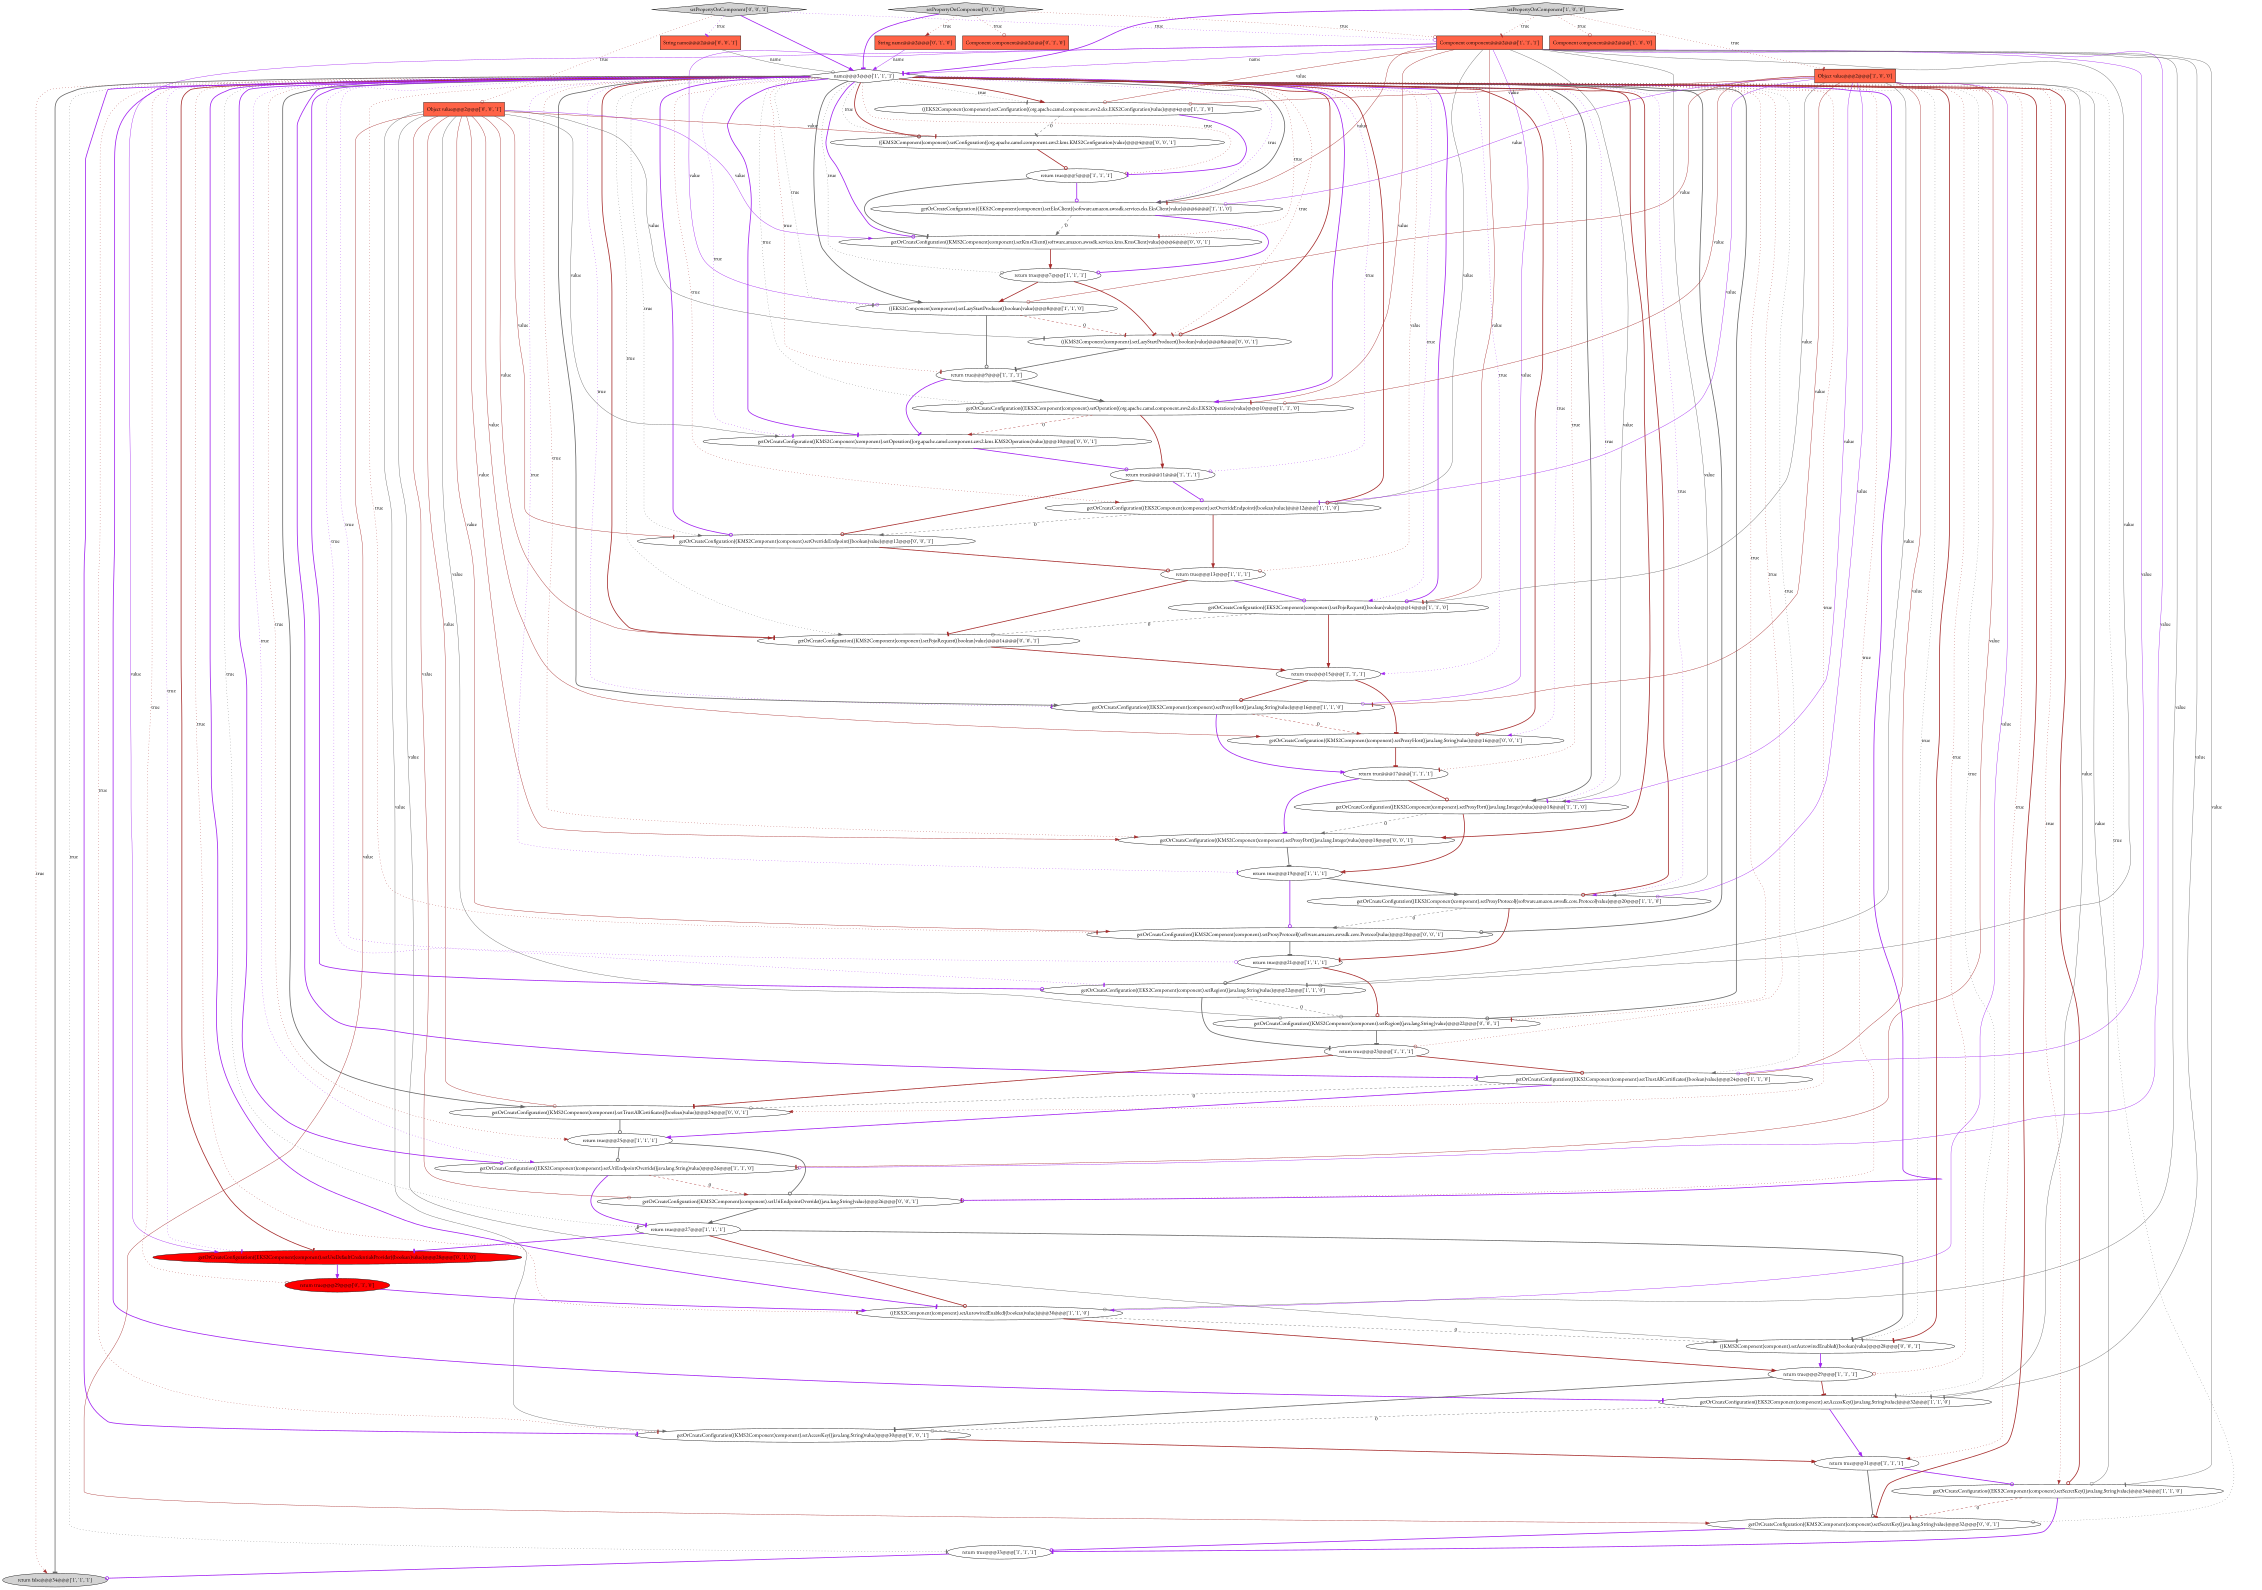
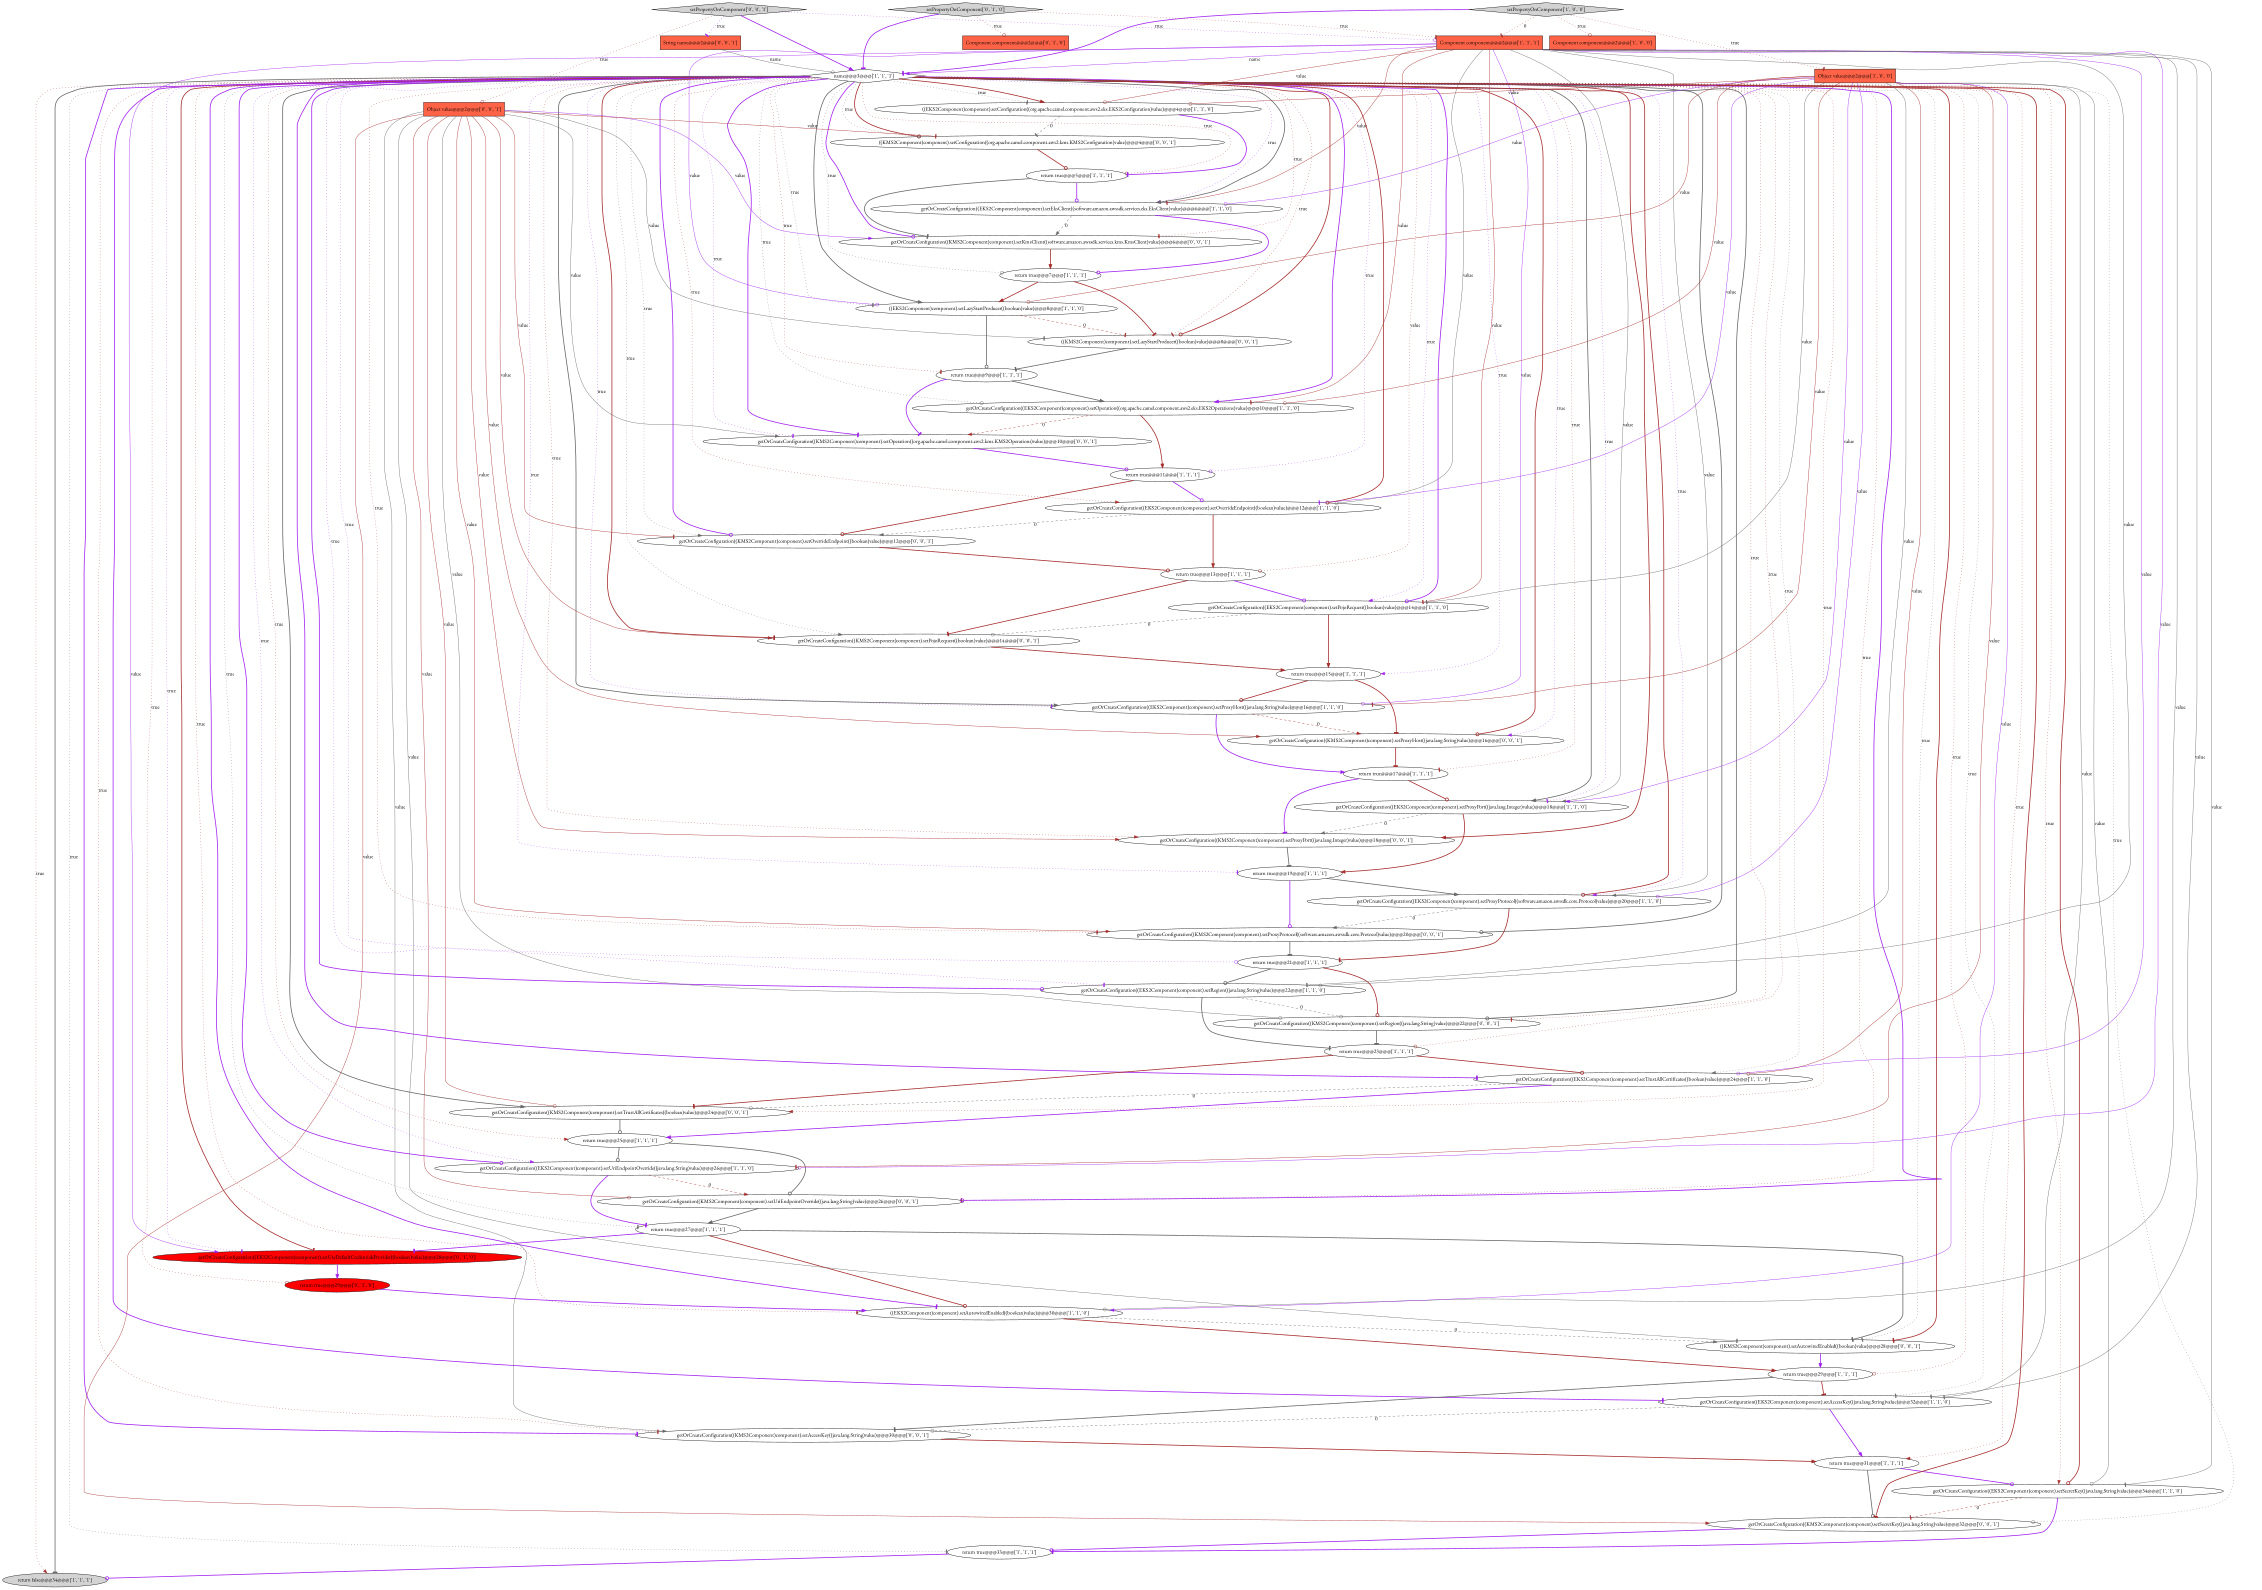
(1227, 21) -> (1227, 21)
(1525, 26) -> (1525, 26)
(915, 43) -> none
